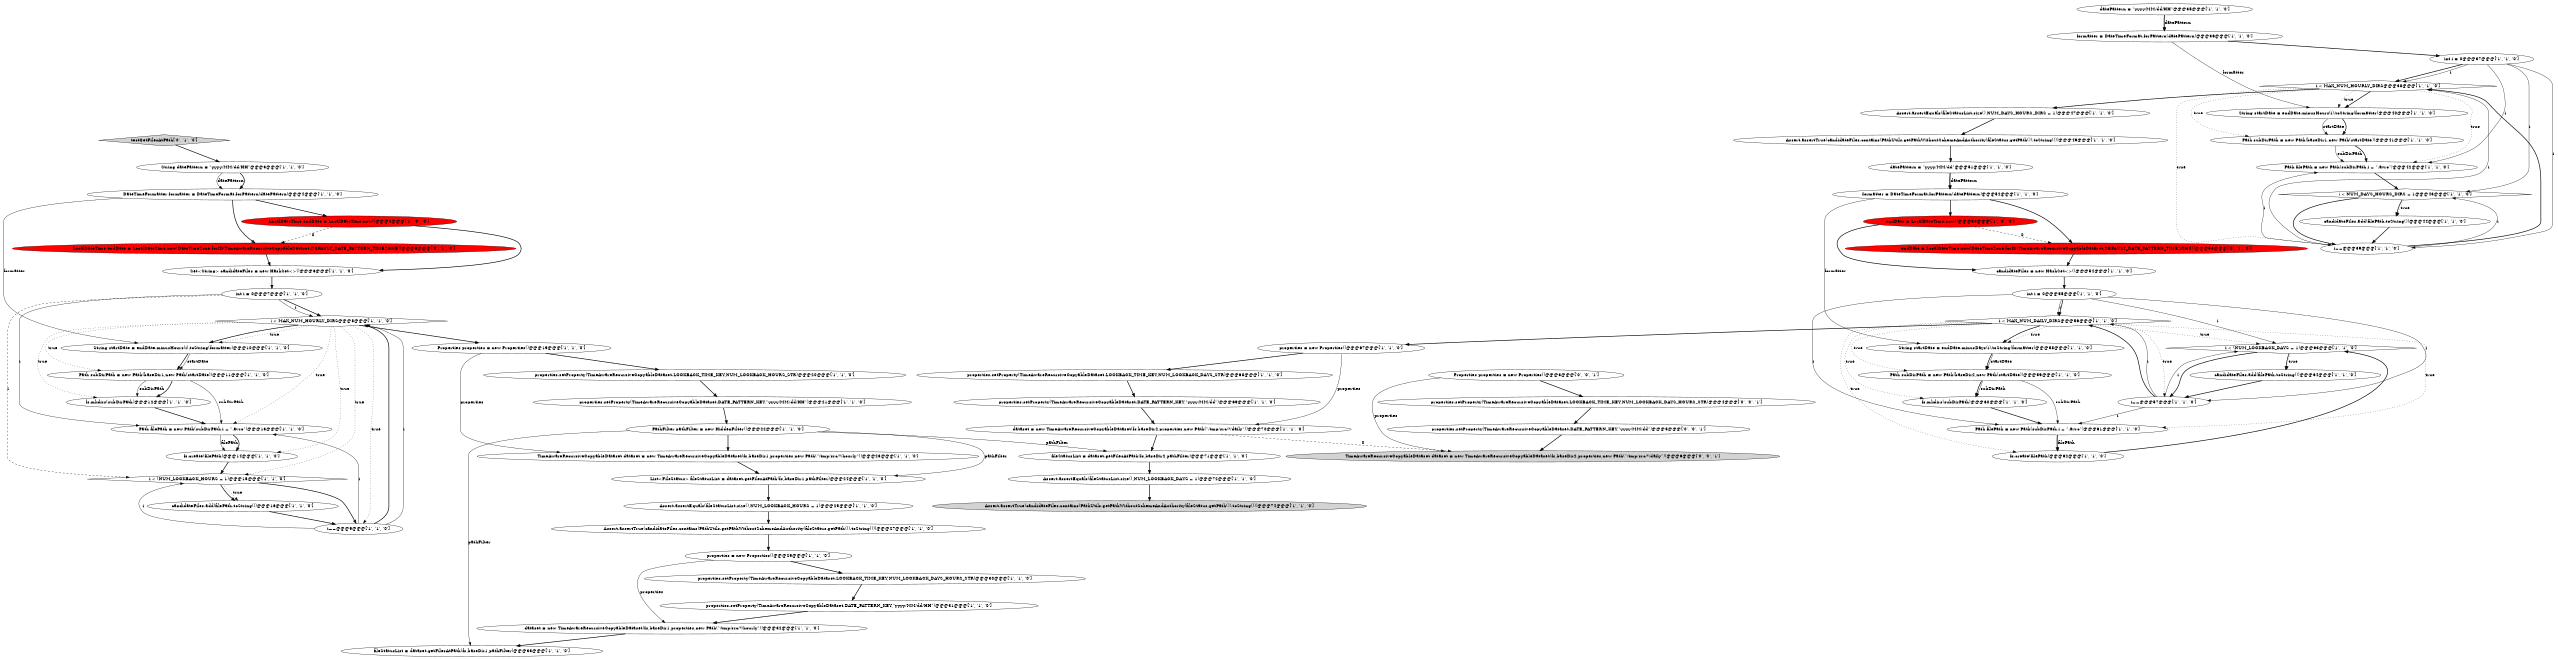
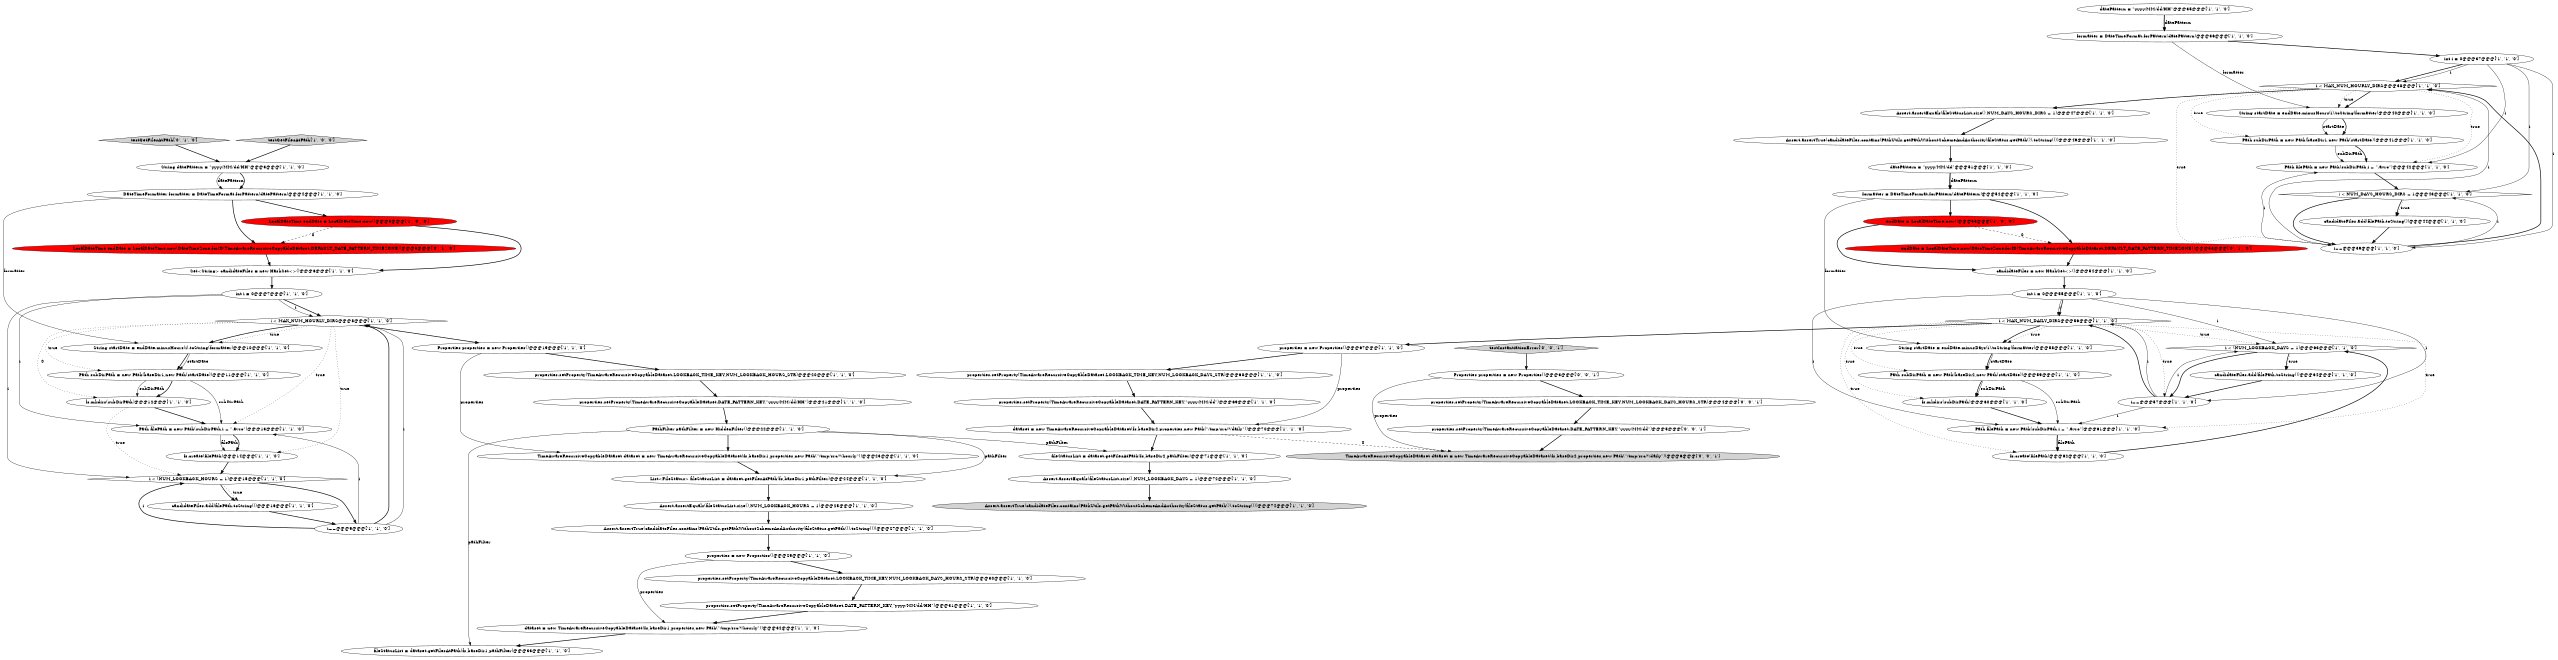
none -> (301, 140)
(7, 341) -> (7, 341)
none -> (1526, 348)
(43, 362) -> (43, 362)
(372, 418) -> none
(353, 435) -> (123, 451)
(199, 523) -> (199, 523)
